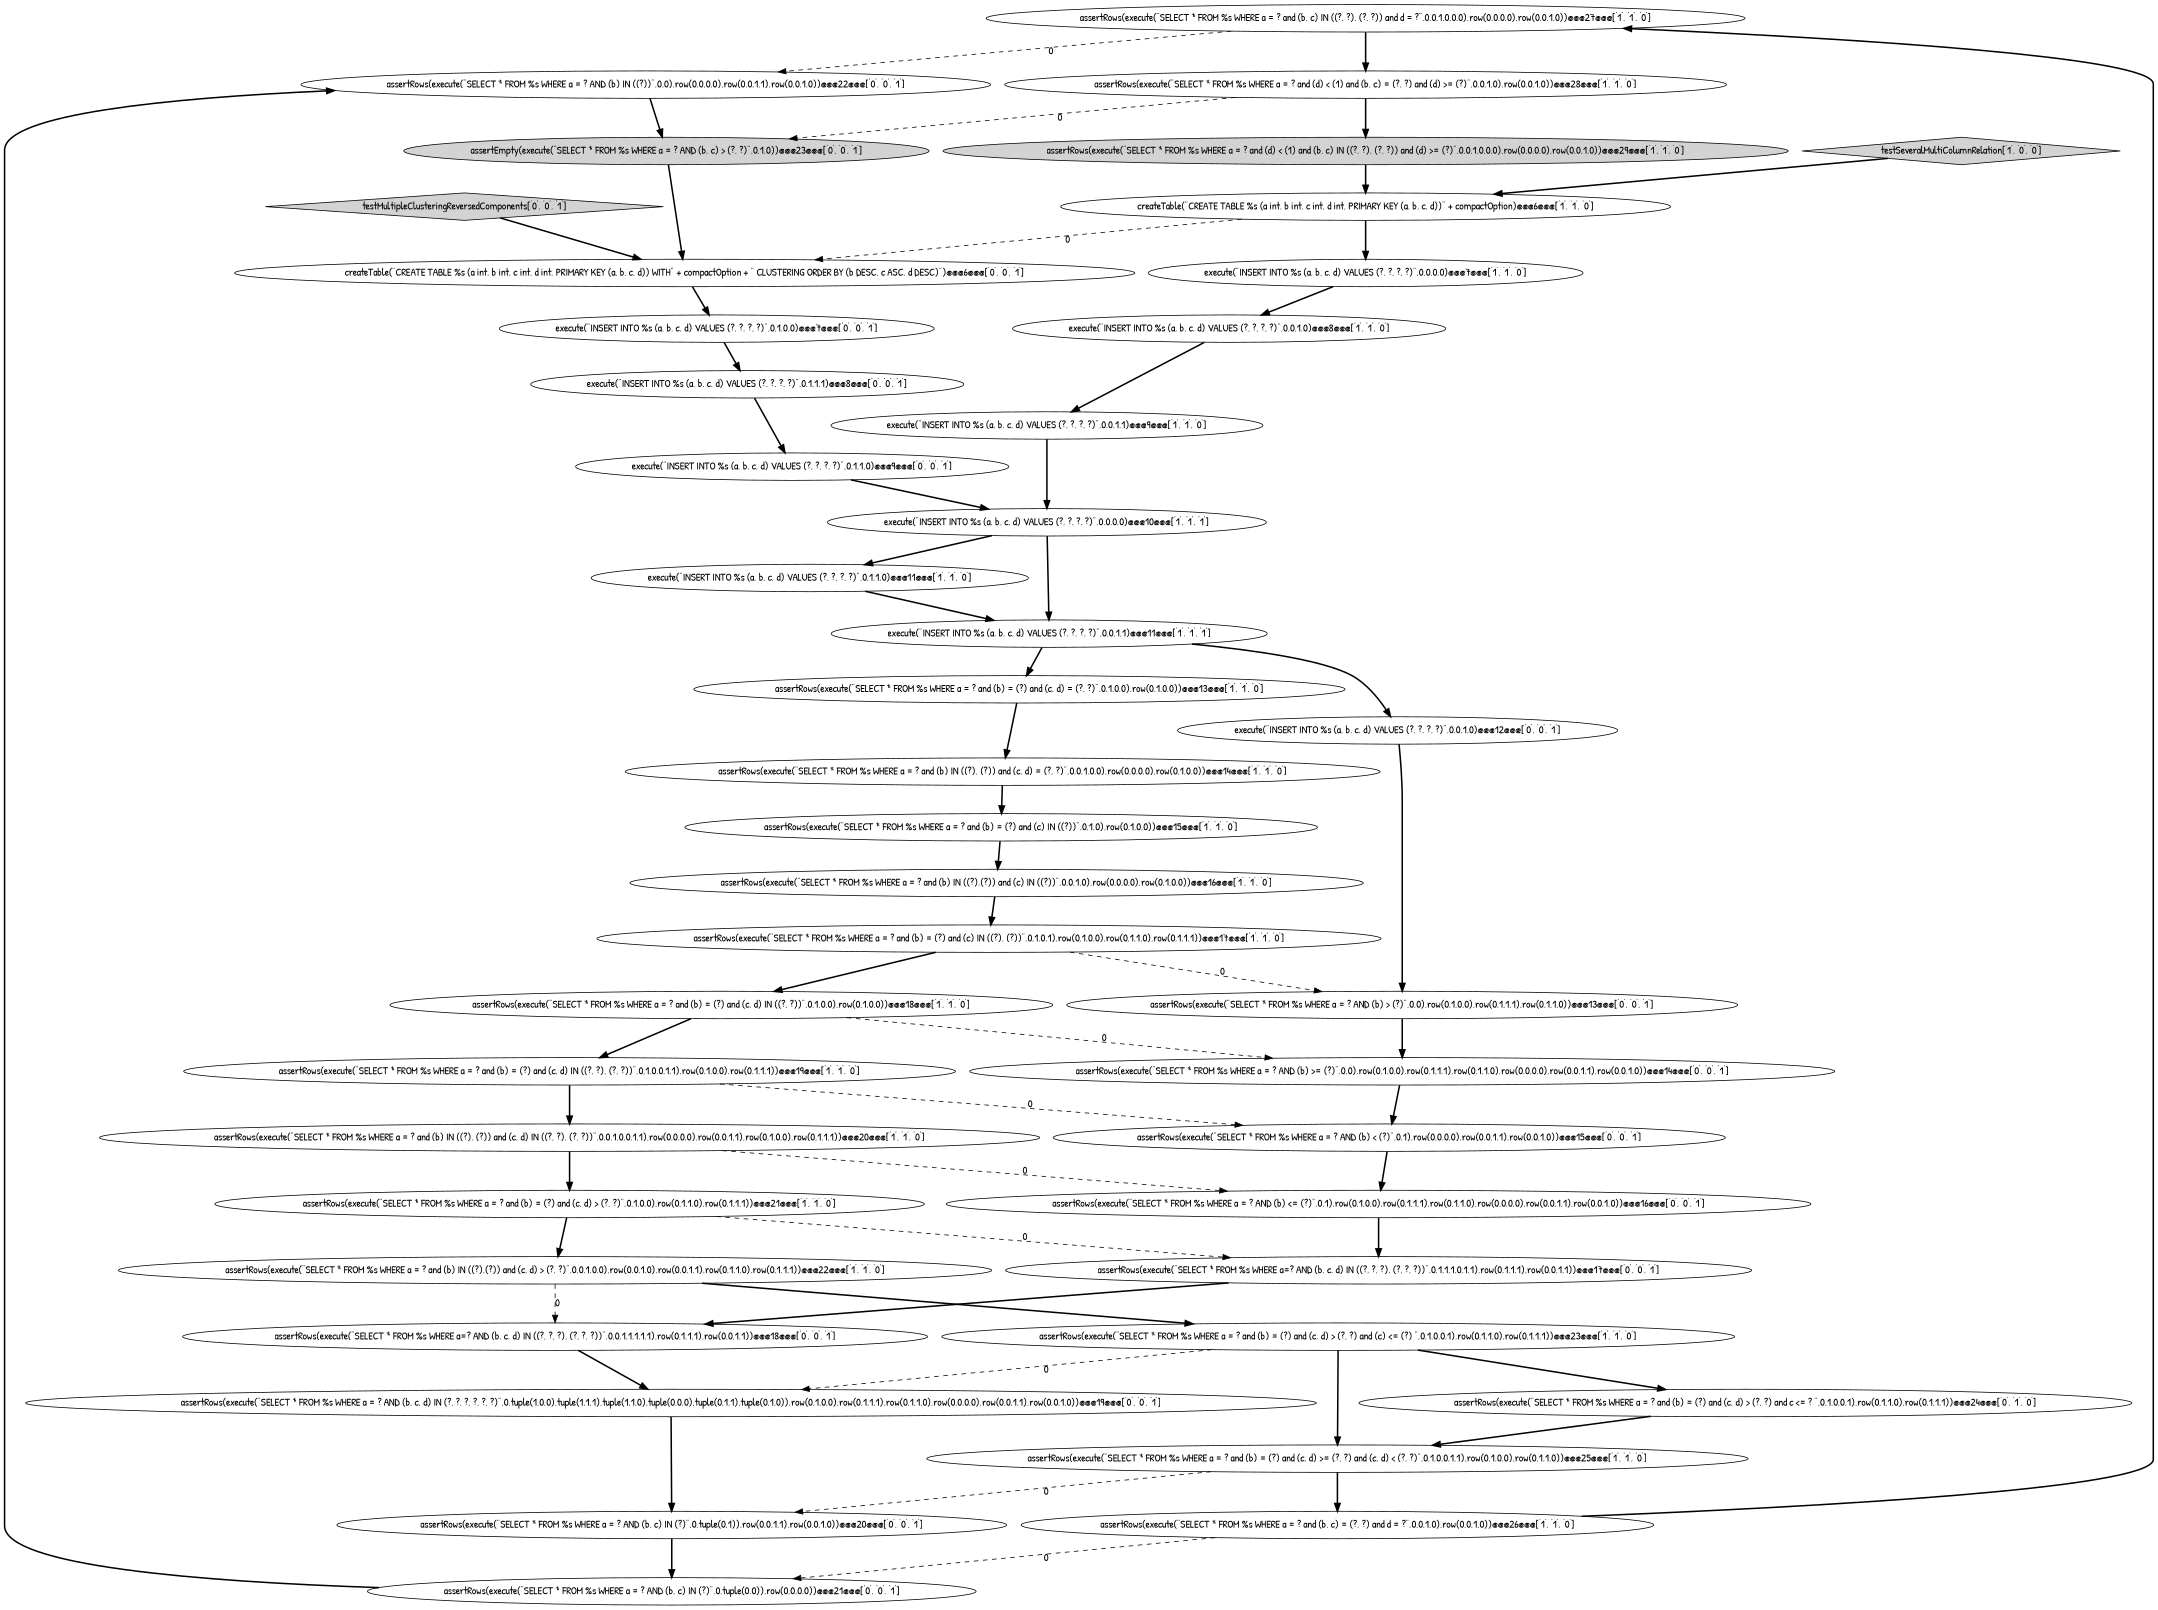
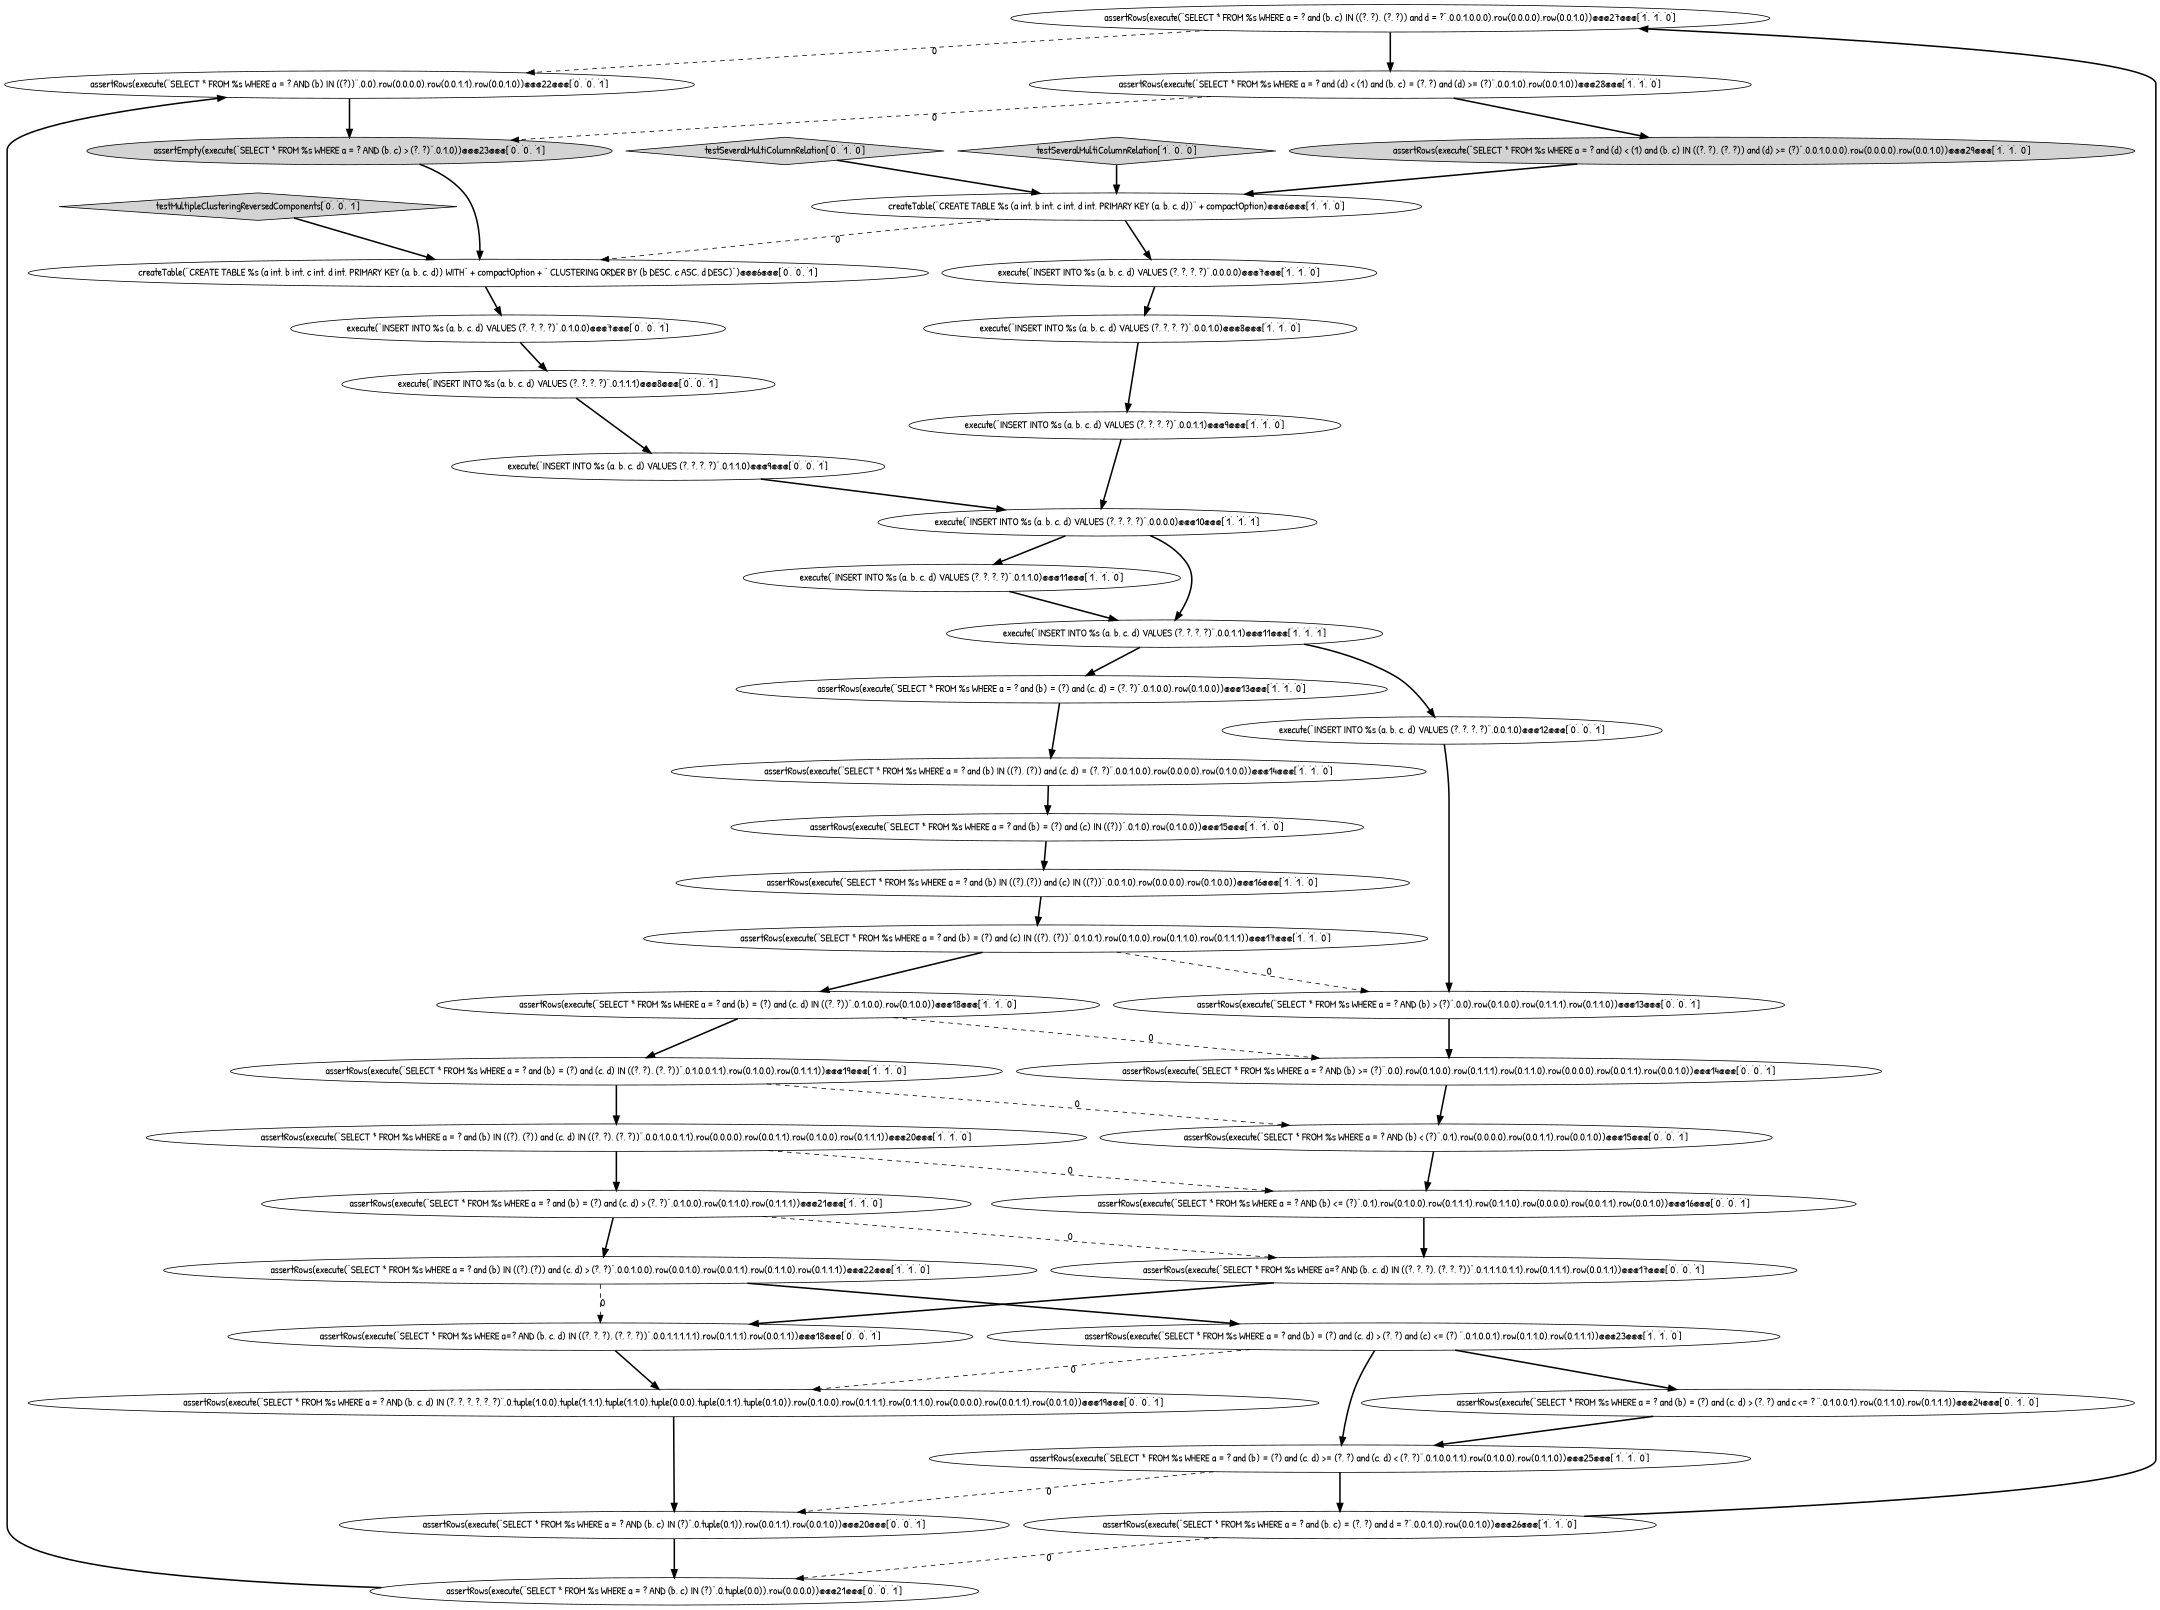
none -> (785, 151)
